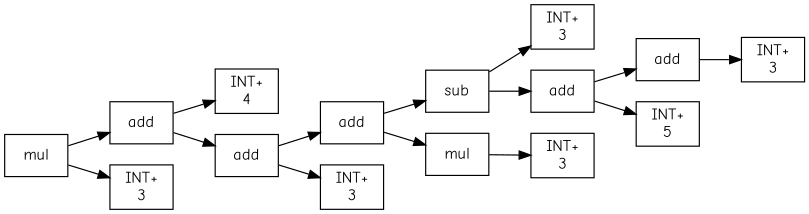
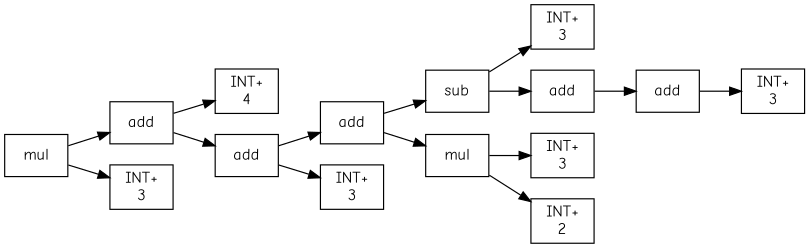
(668, 124) -> none
none -> (563, 221)
